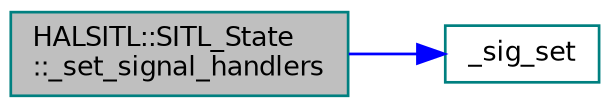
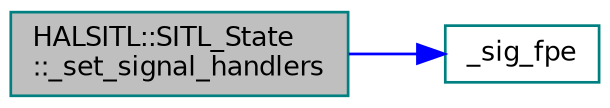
(522, 54) -> (522, 54)
